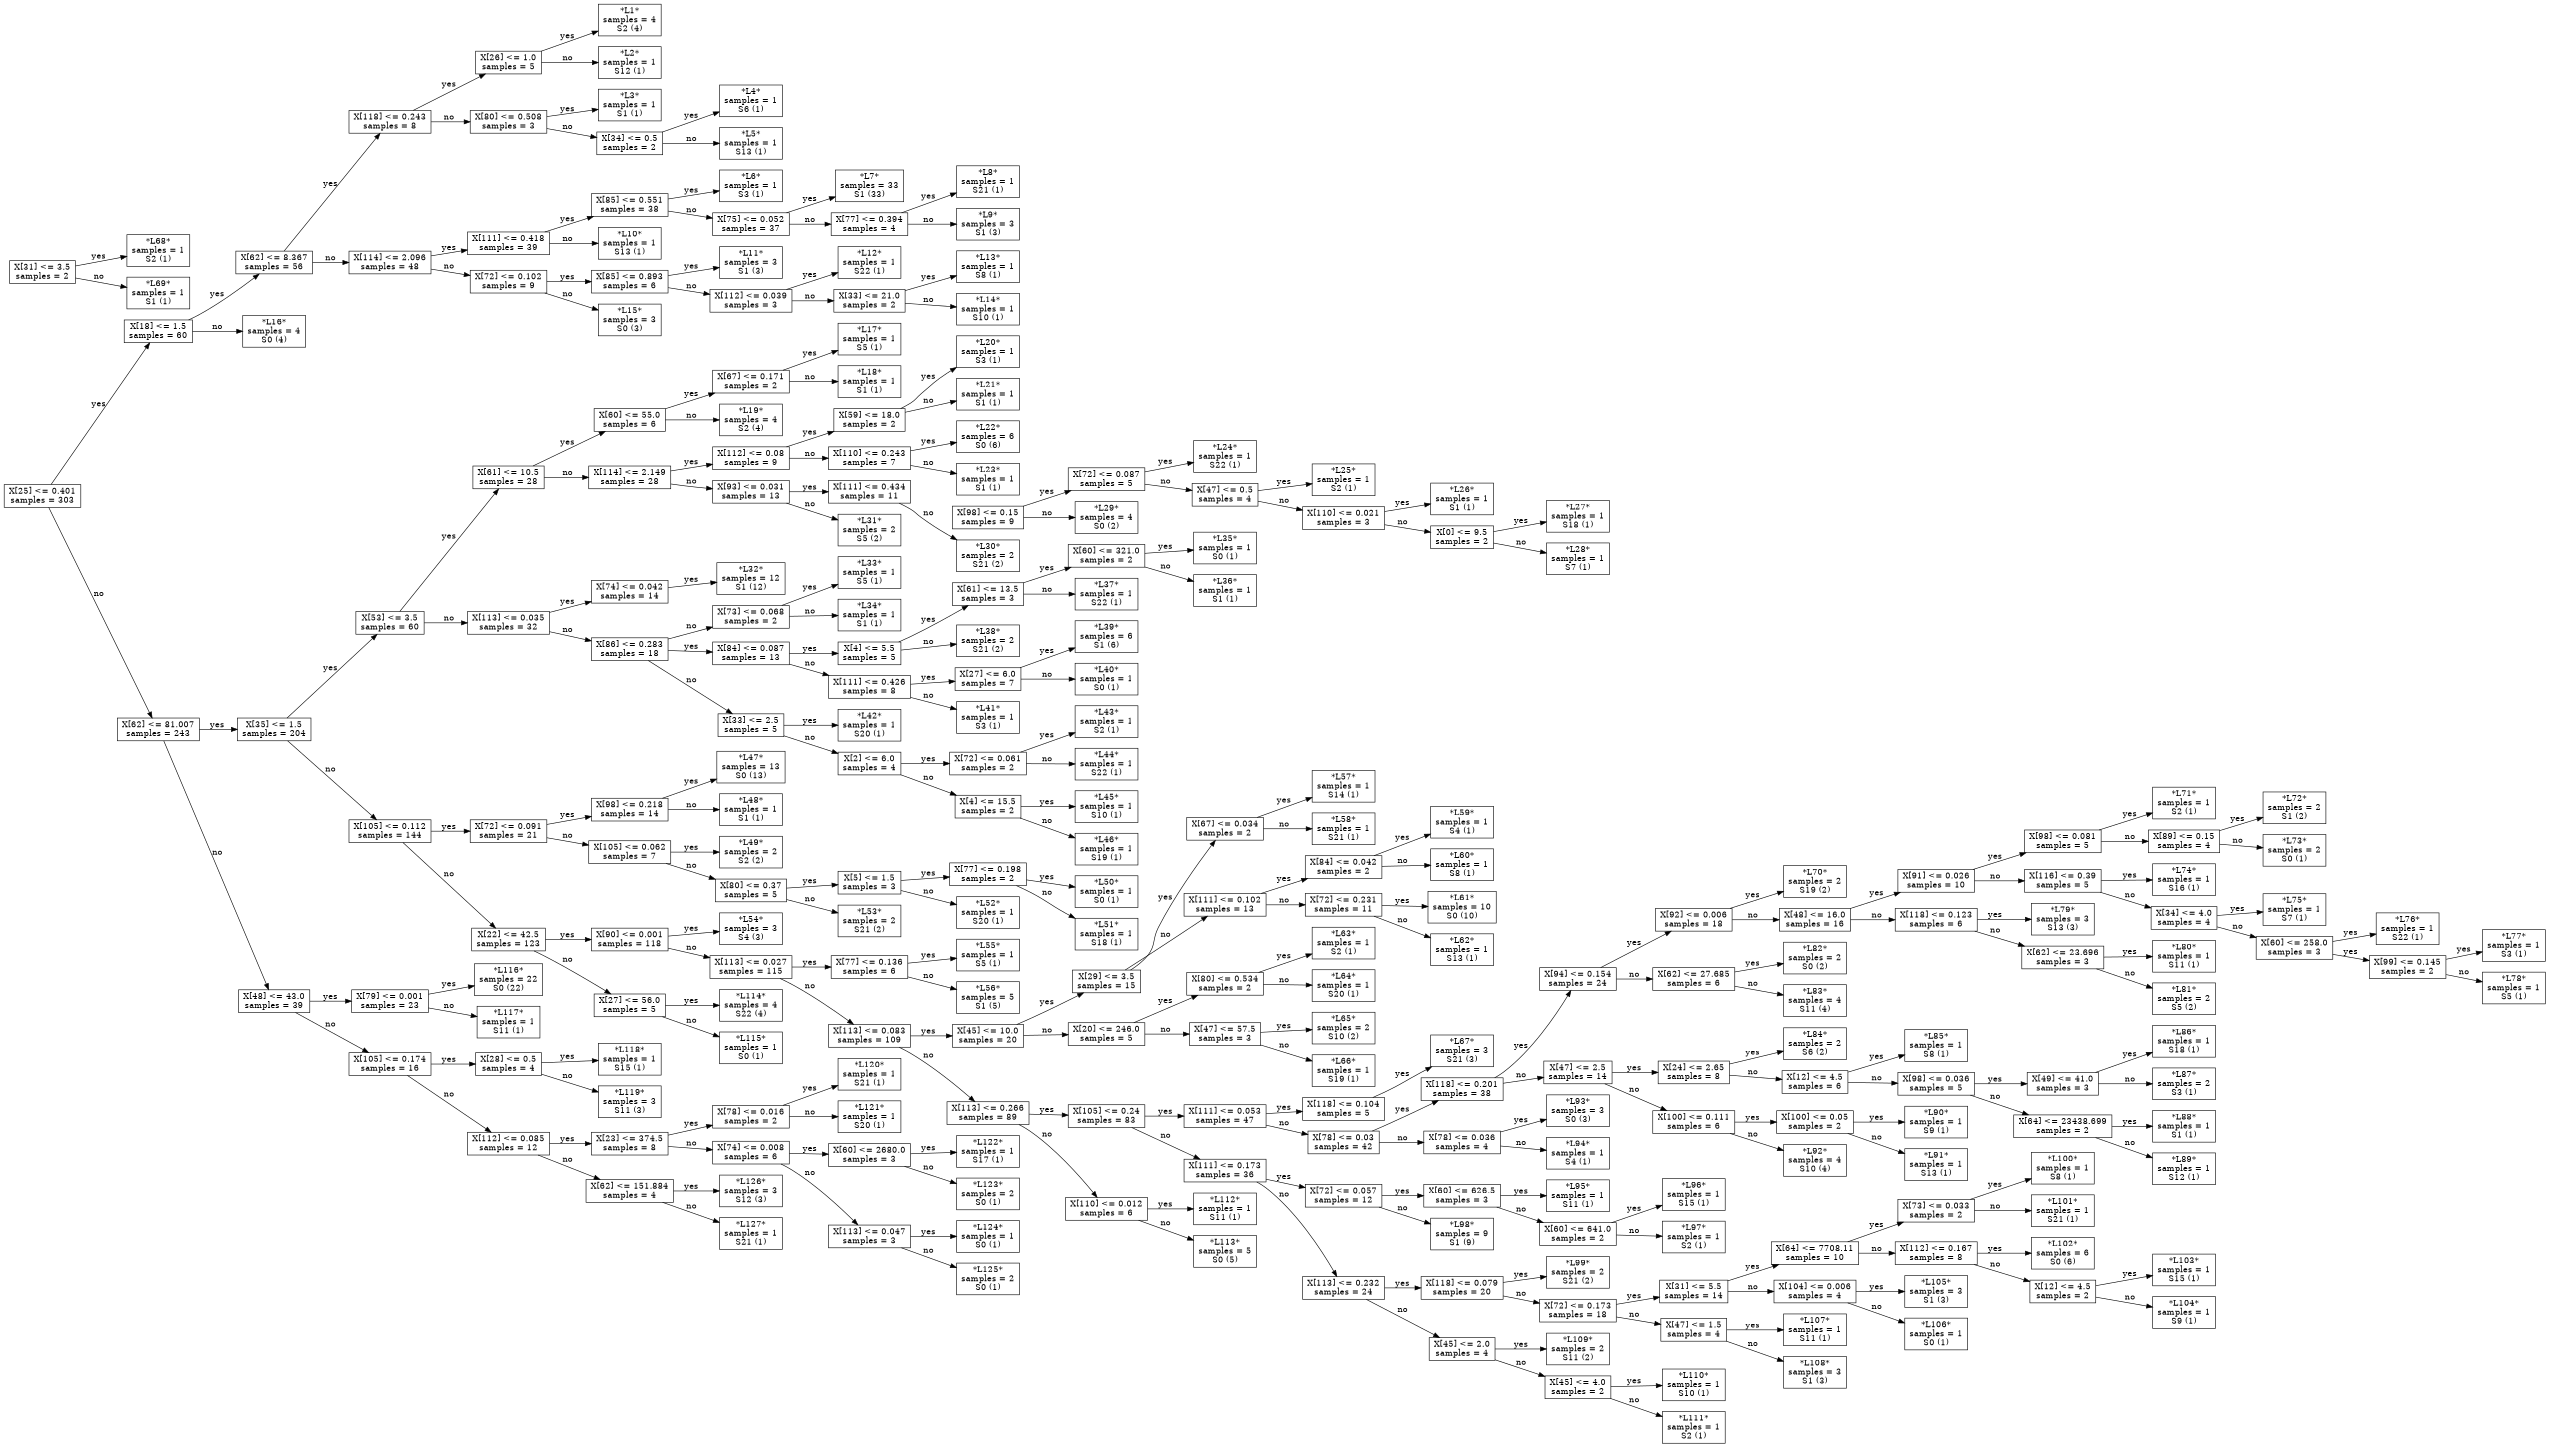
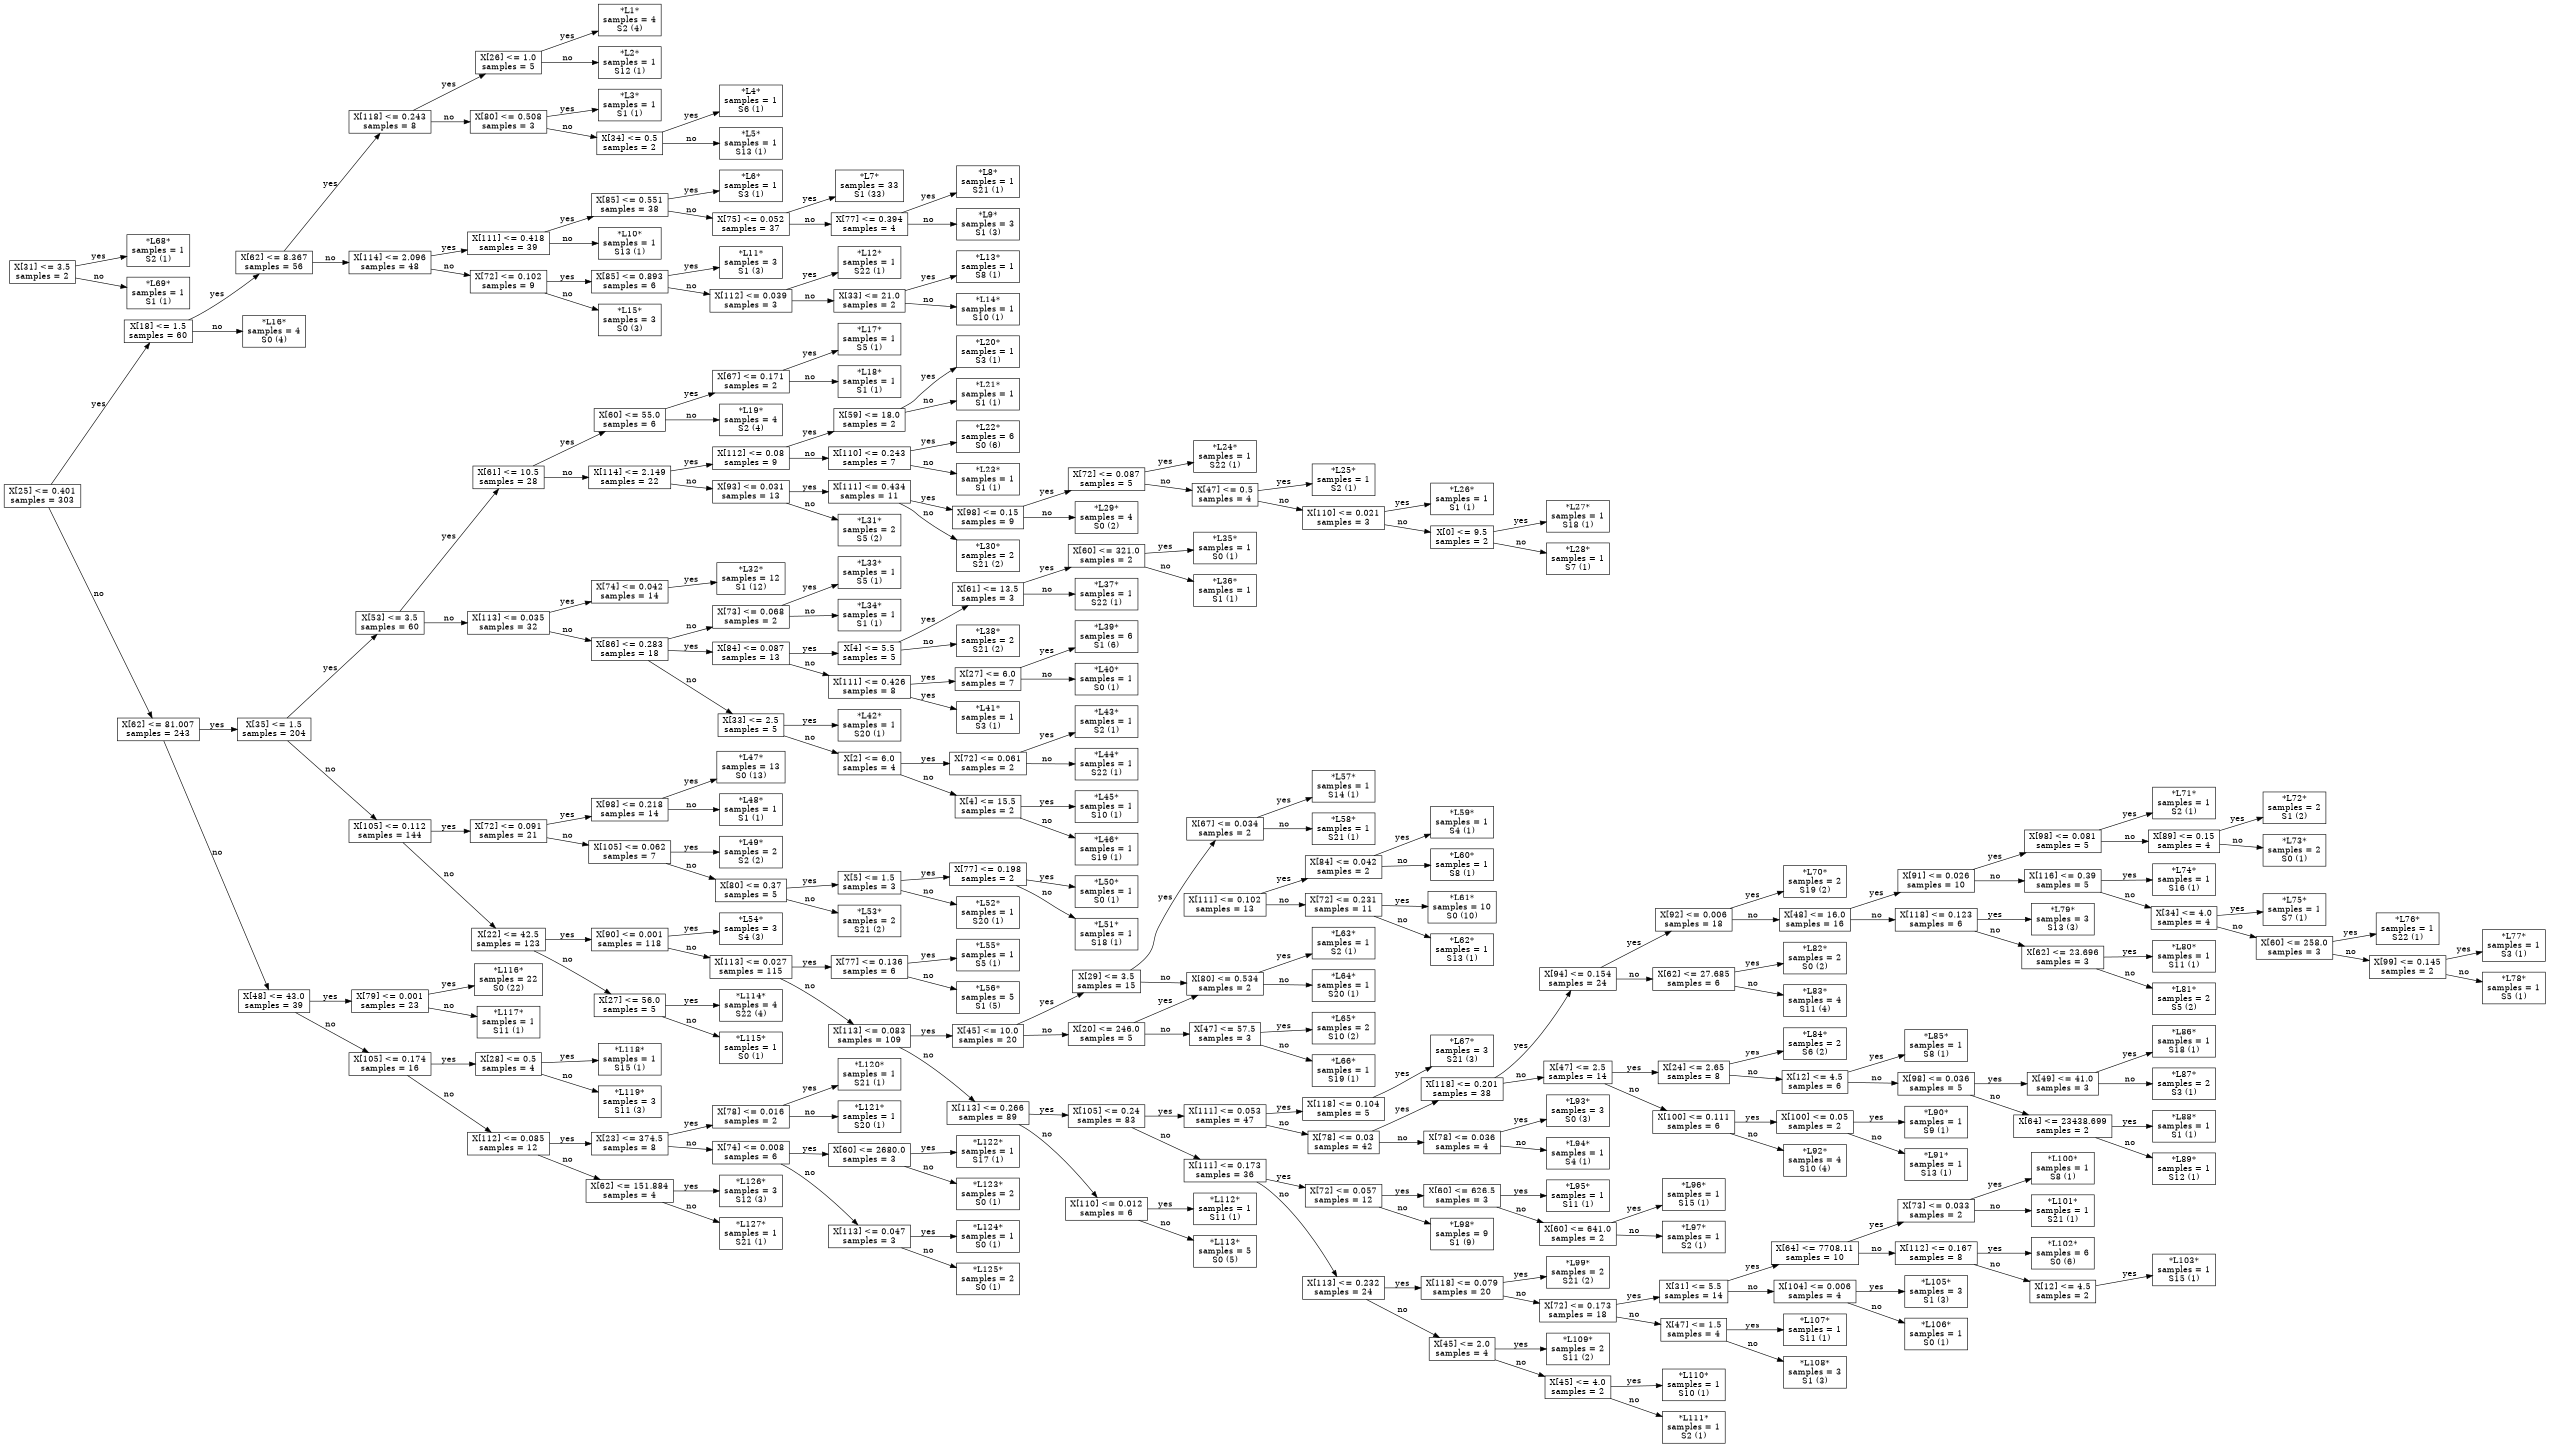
(630, 477) -> (630, 477)
none -> (929, 505)
(929, 696) -> (929, 696)
(1164, 945) -> (1161, 983)
(2351, 952) -> (2351, 952)
(2184, 1312) -> none
